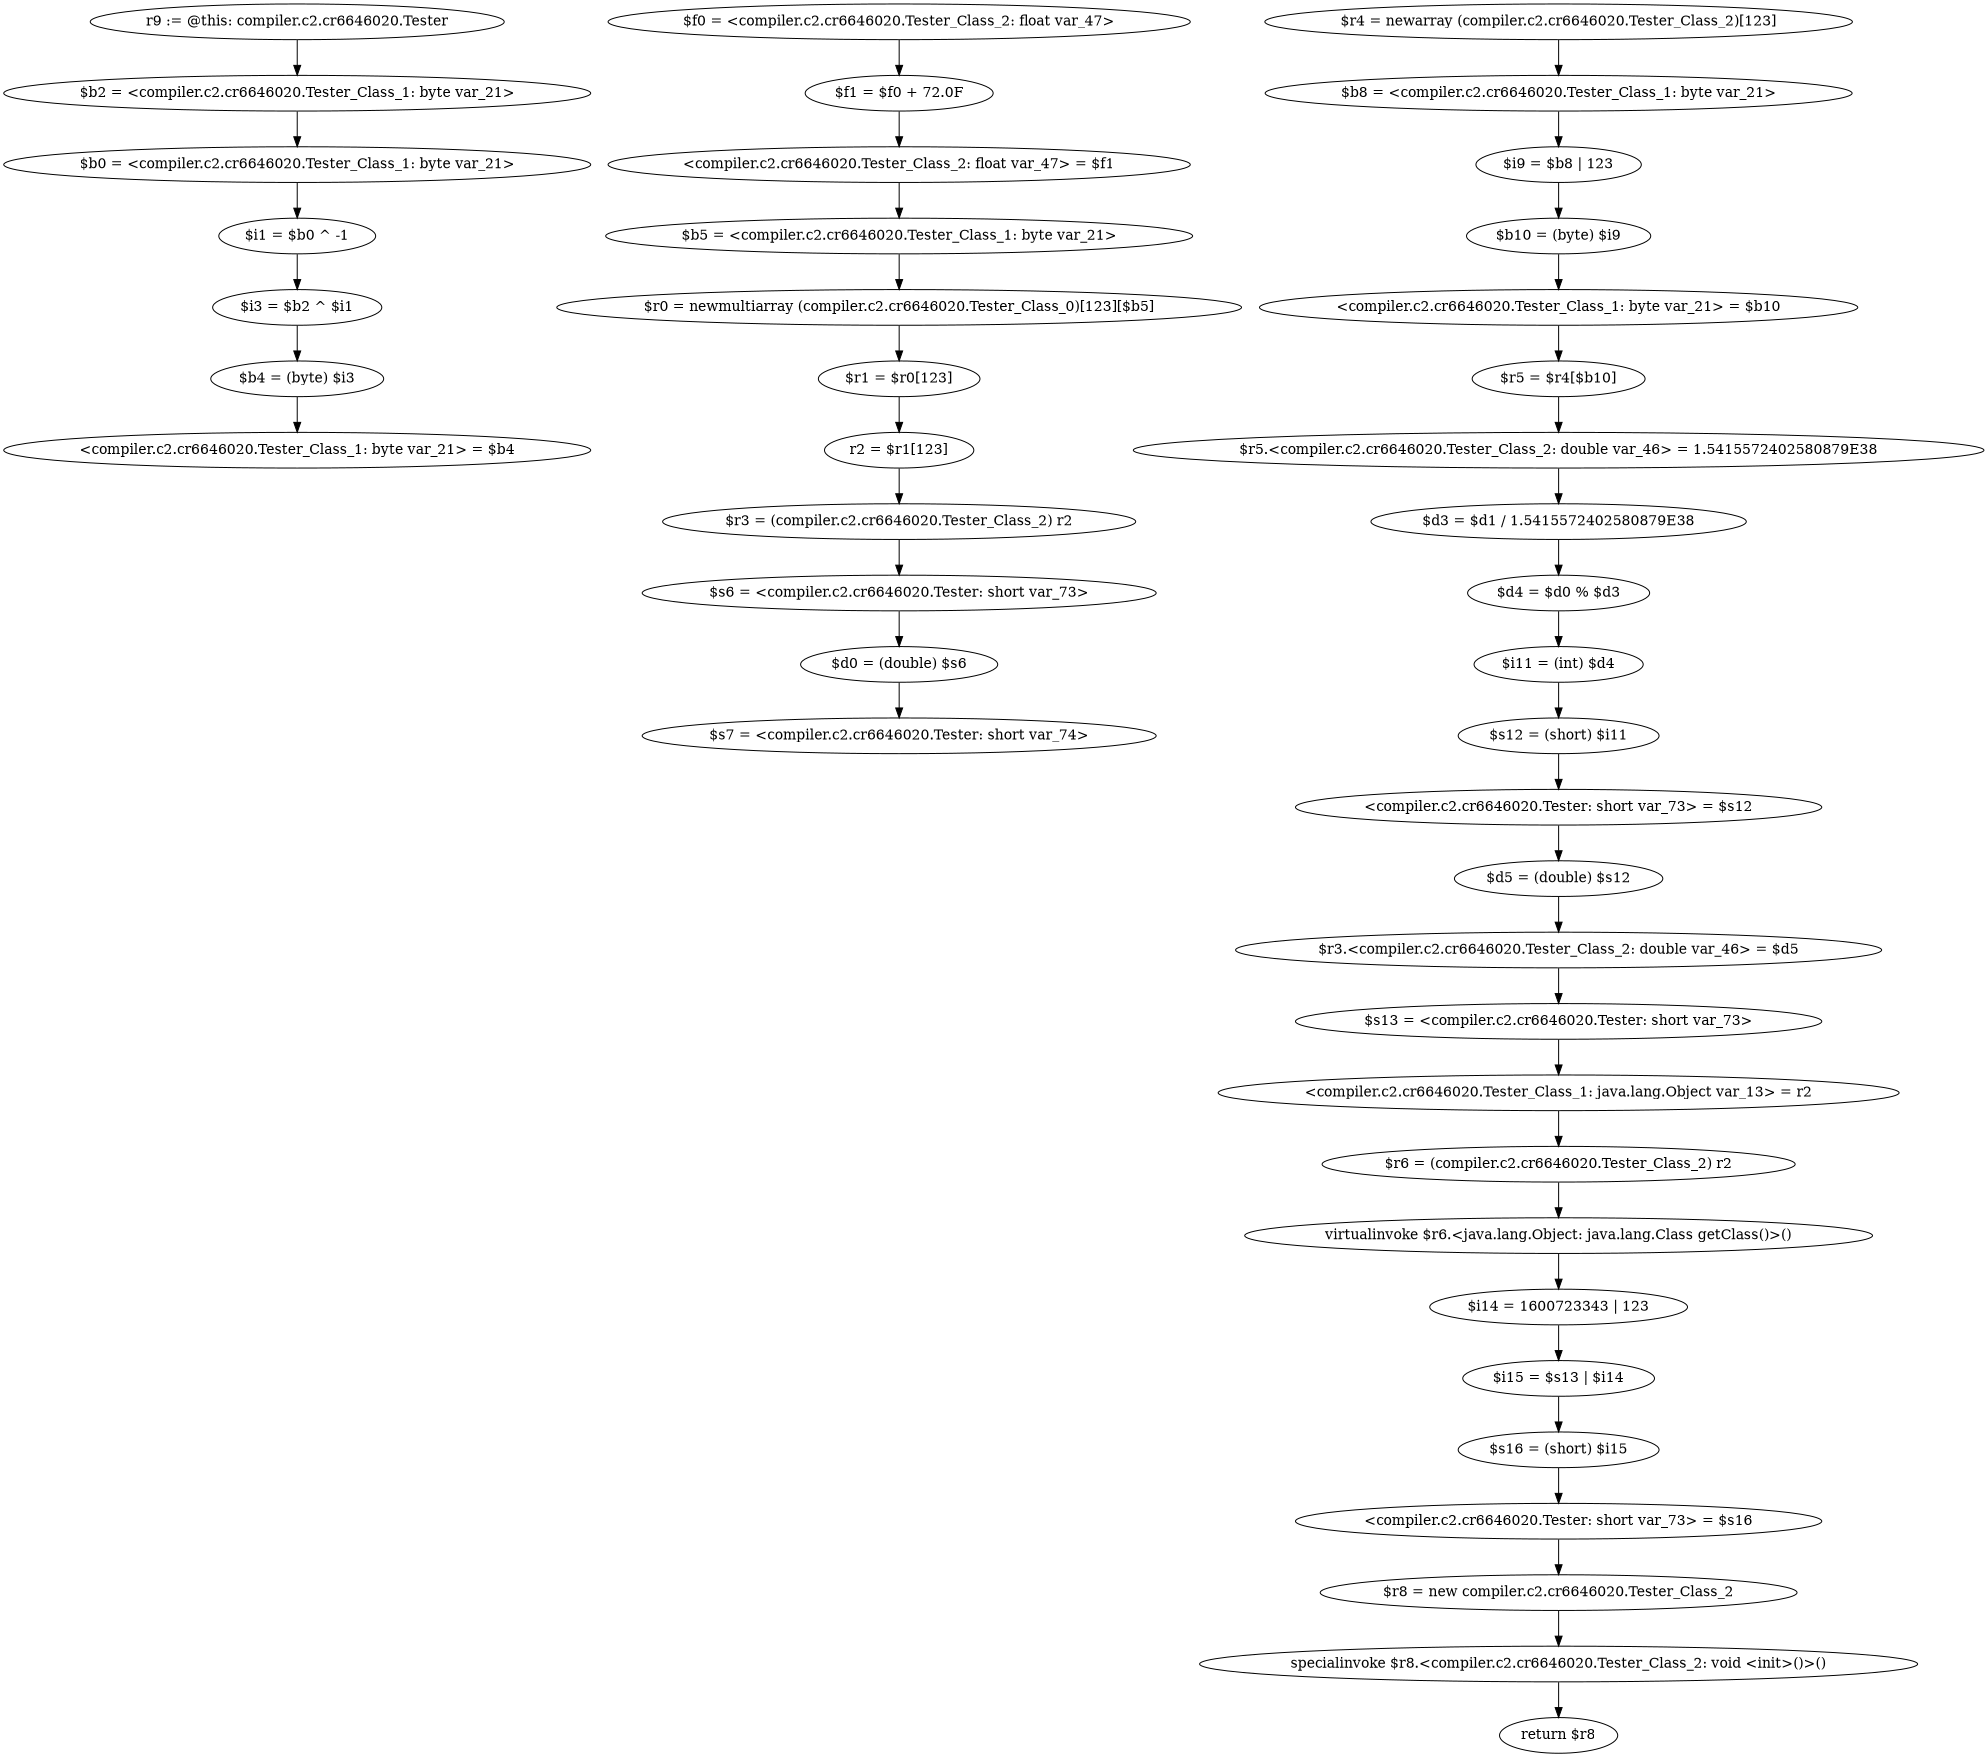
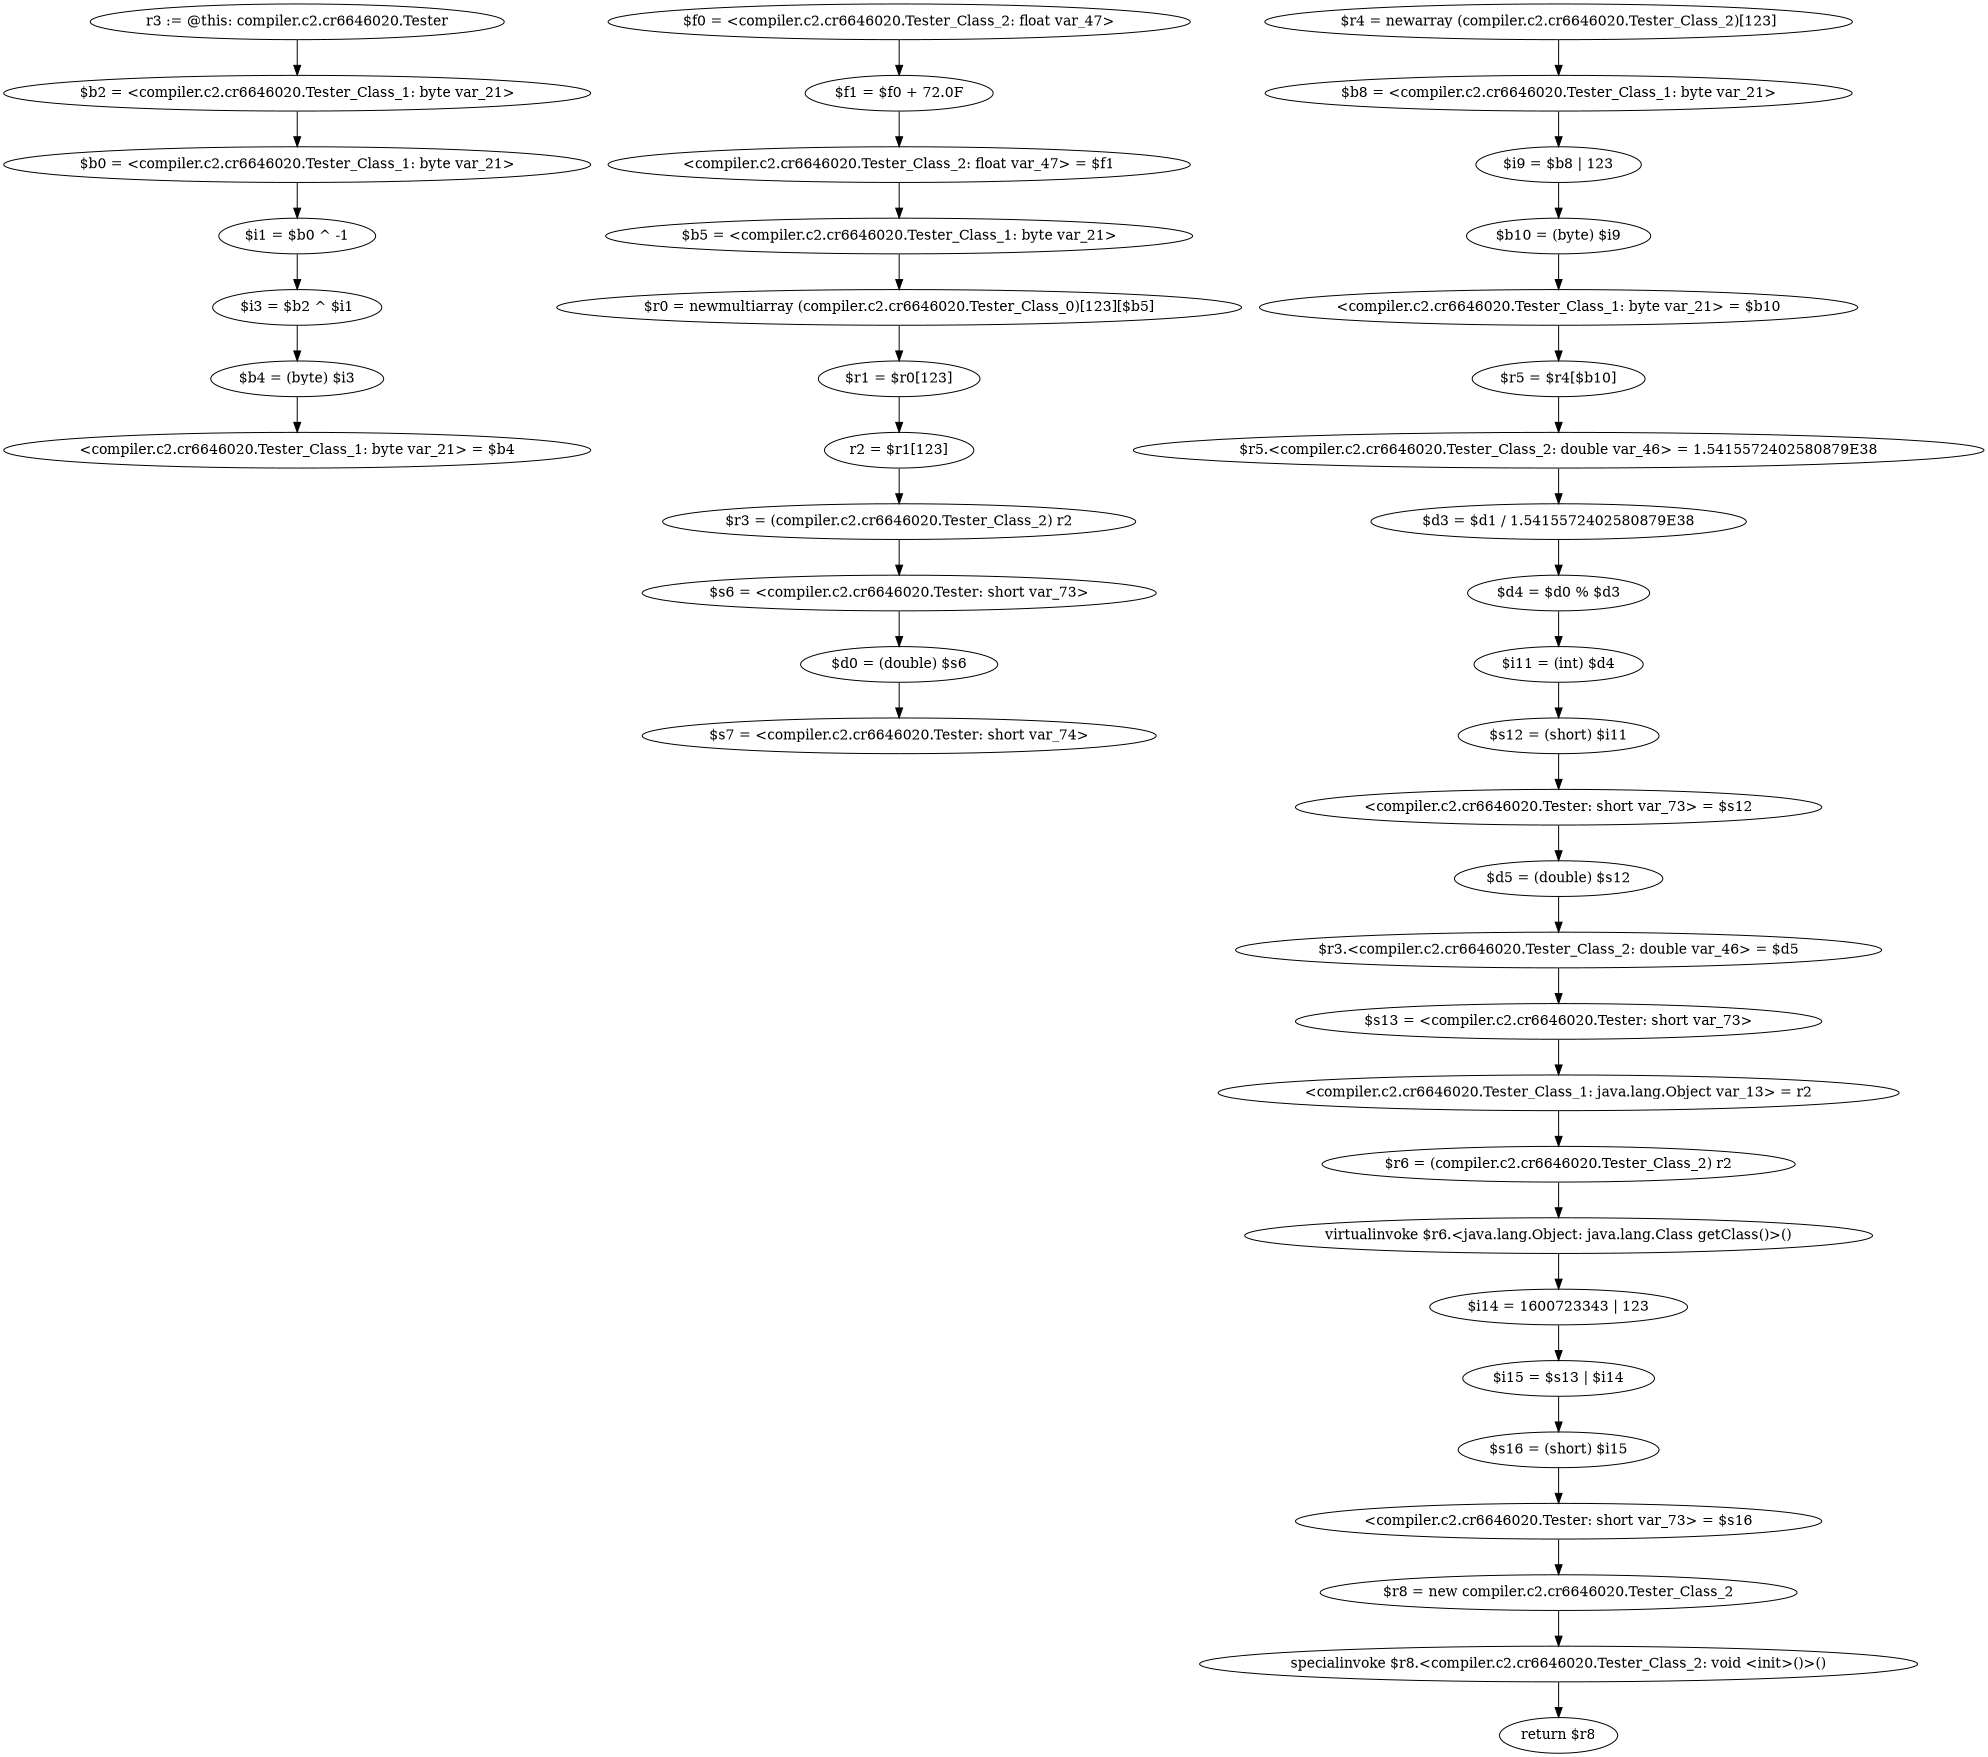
(297, 22) -> (297, 22)
